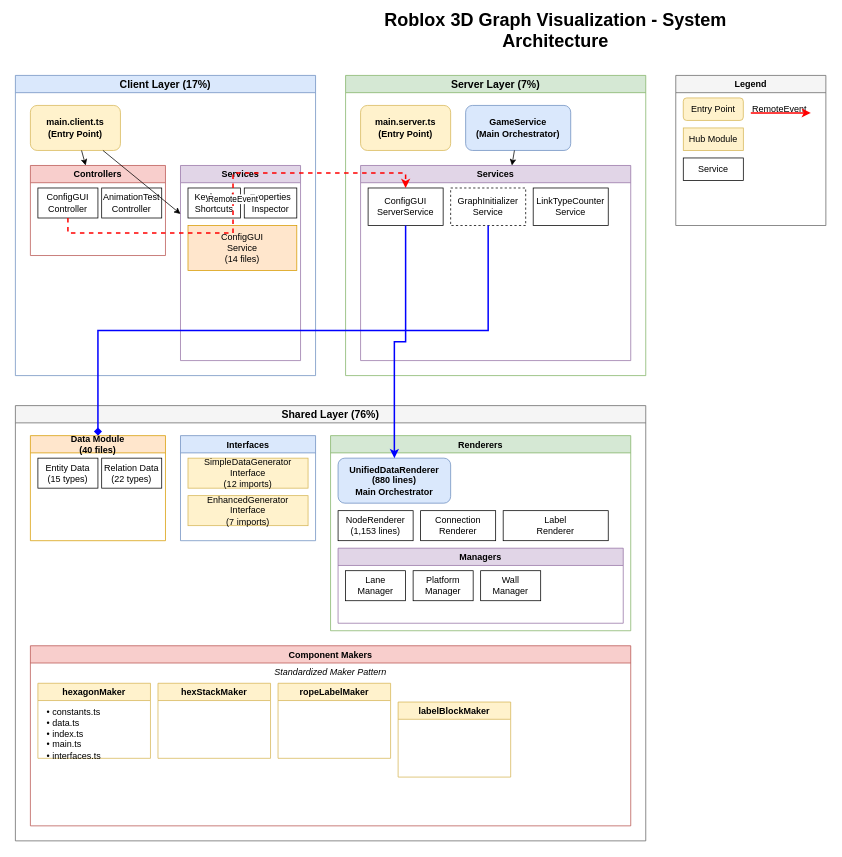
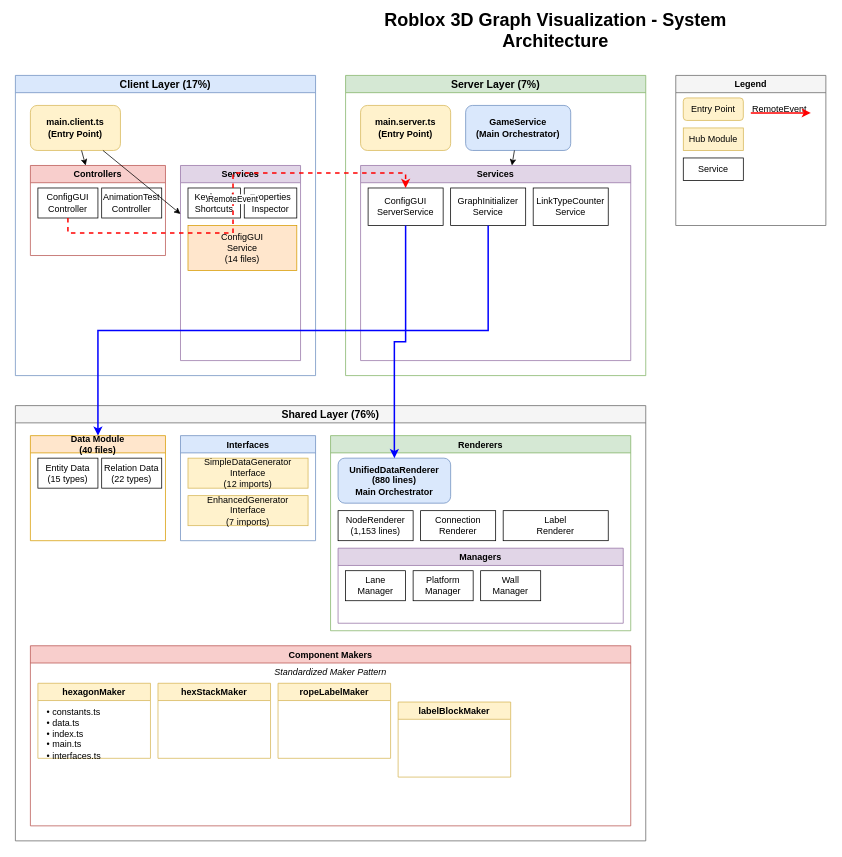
(488, 207) -> (488, 207)
(98, 426) -> (98, 427)
